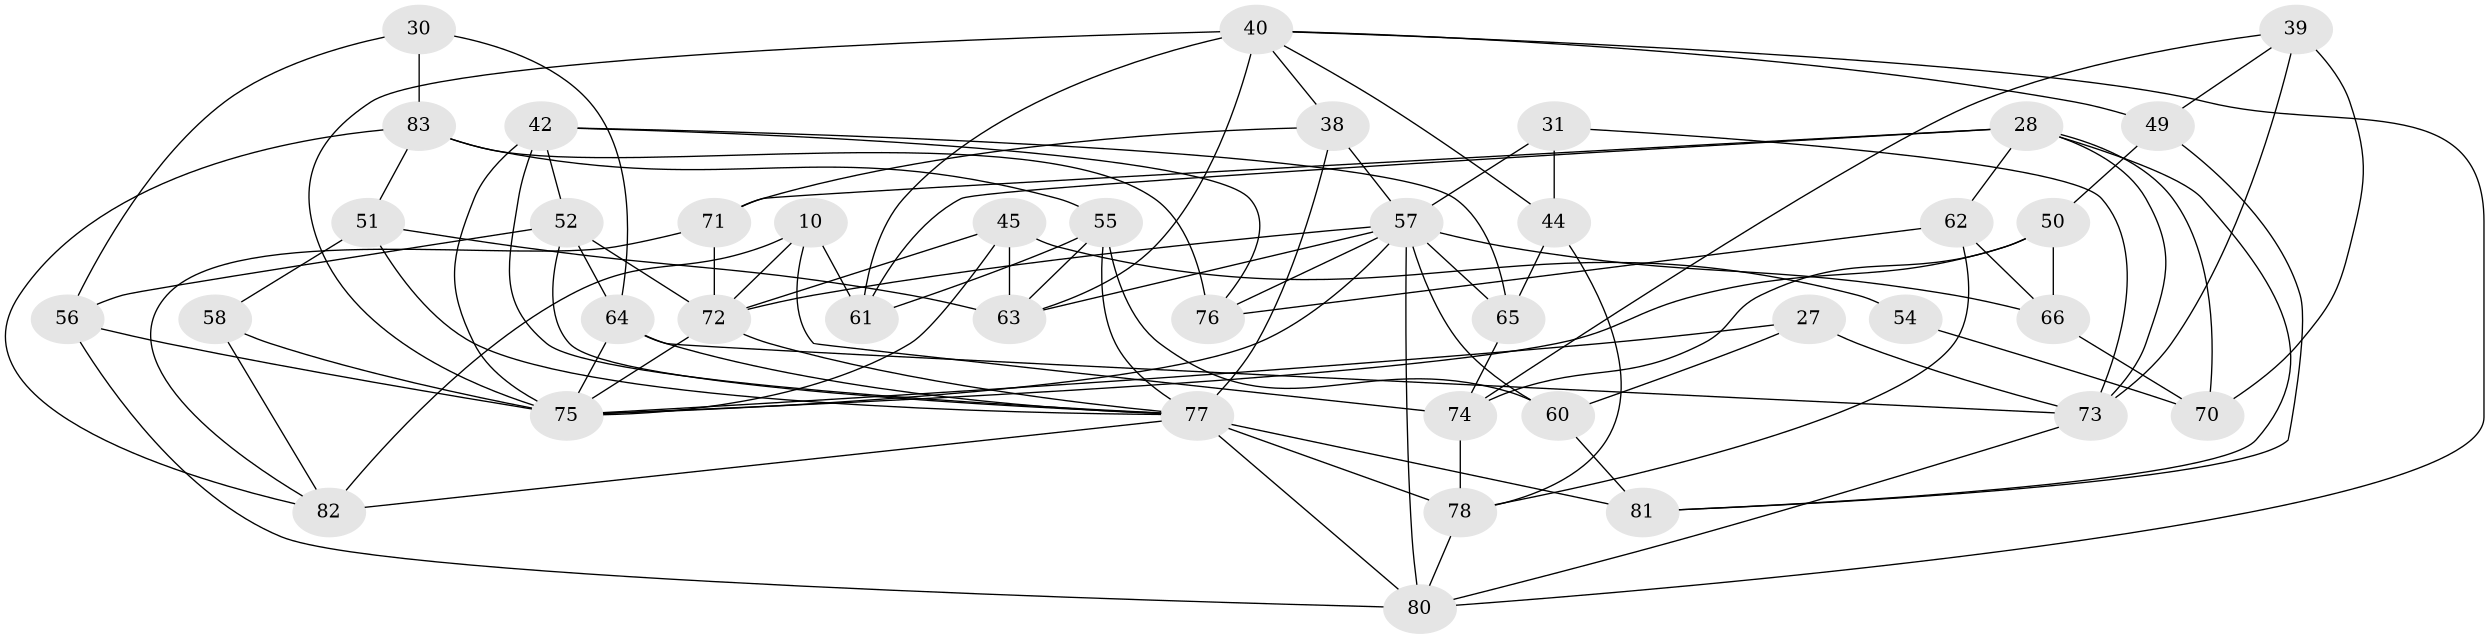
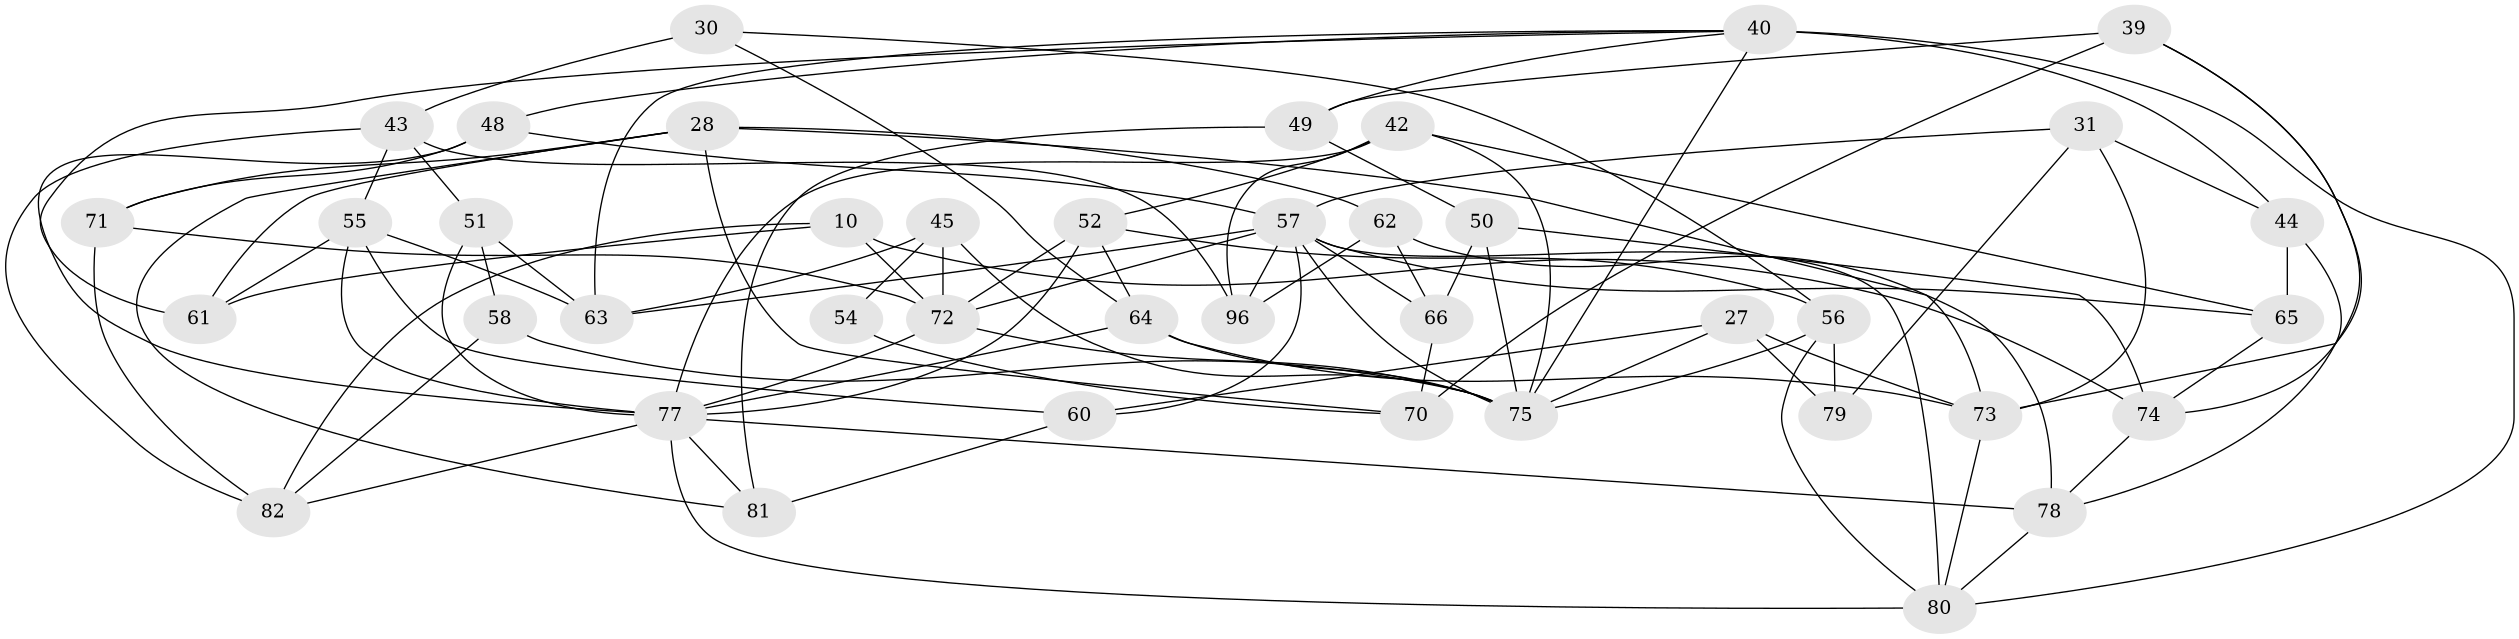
(419, 126) -> (397, 126)
(1333, 126) -> (494, 126)
(1208, 319) -> (1238, 319)
none -> (1835, 416)
